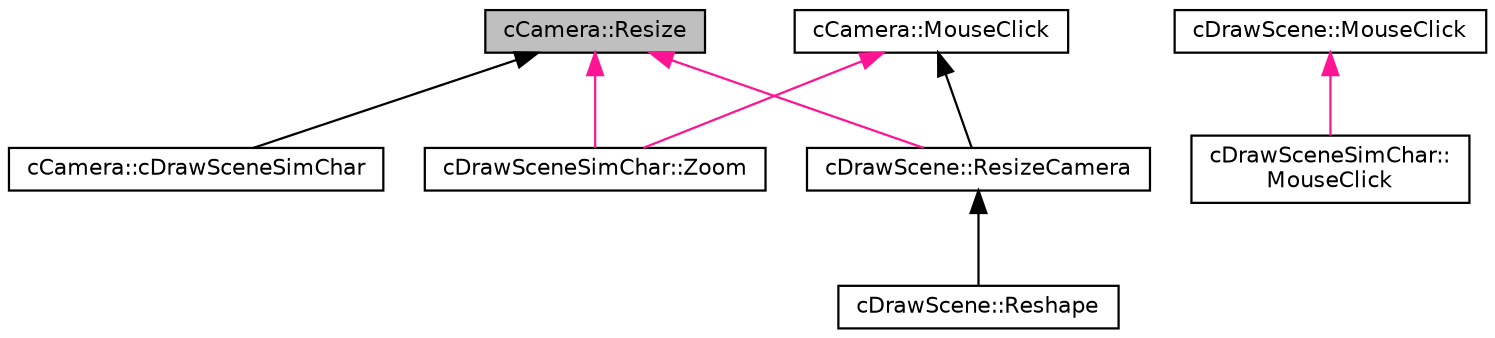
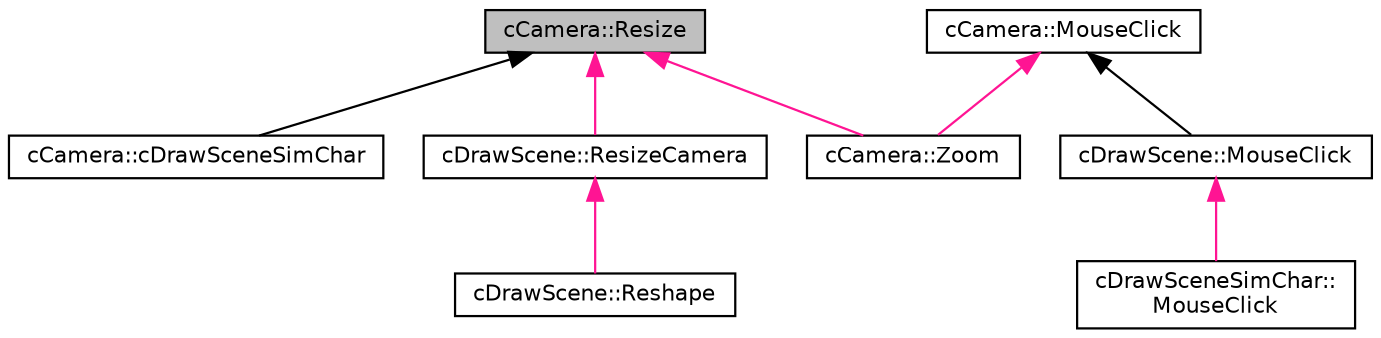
(959, 111) -> (1148, 101)
(595, 169) -> (913, 157)
(978, 250) -> (595, 237)
